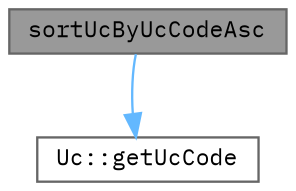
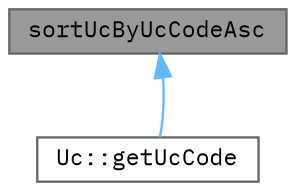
(132, 84) -> (163, 108)
